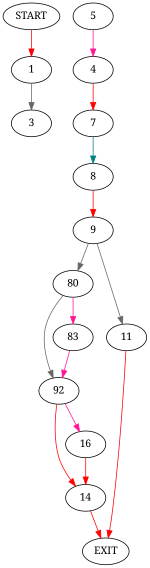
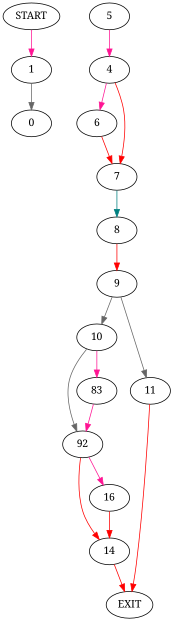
(31, 39) -> (31, 39)
(31, 123) -> (31, 123)
none -> (97, 123)
(73, 284) -> (97, 337)
